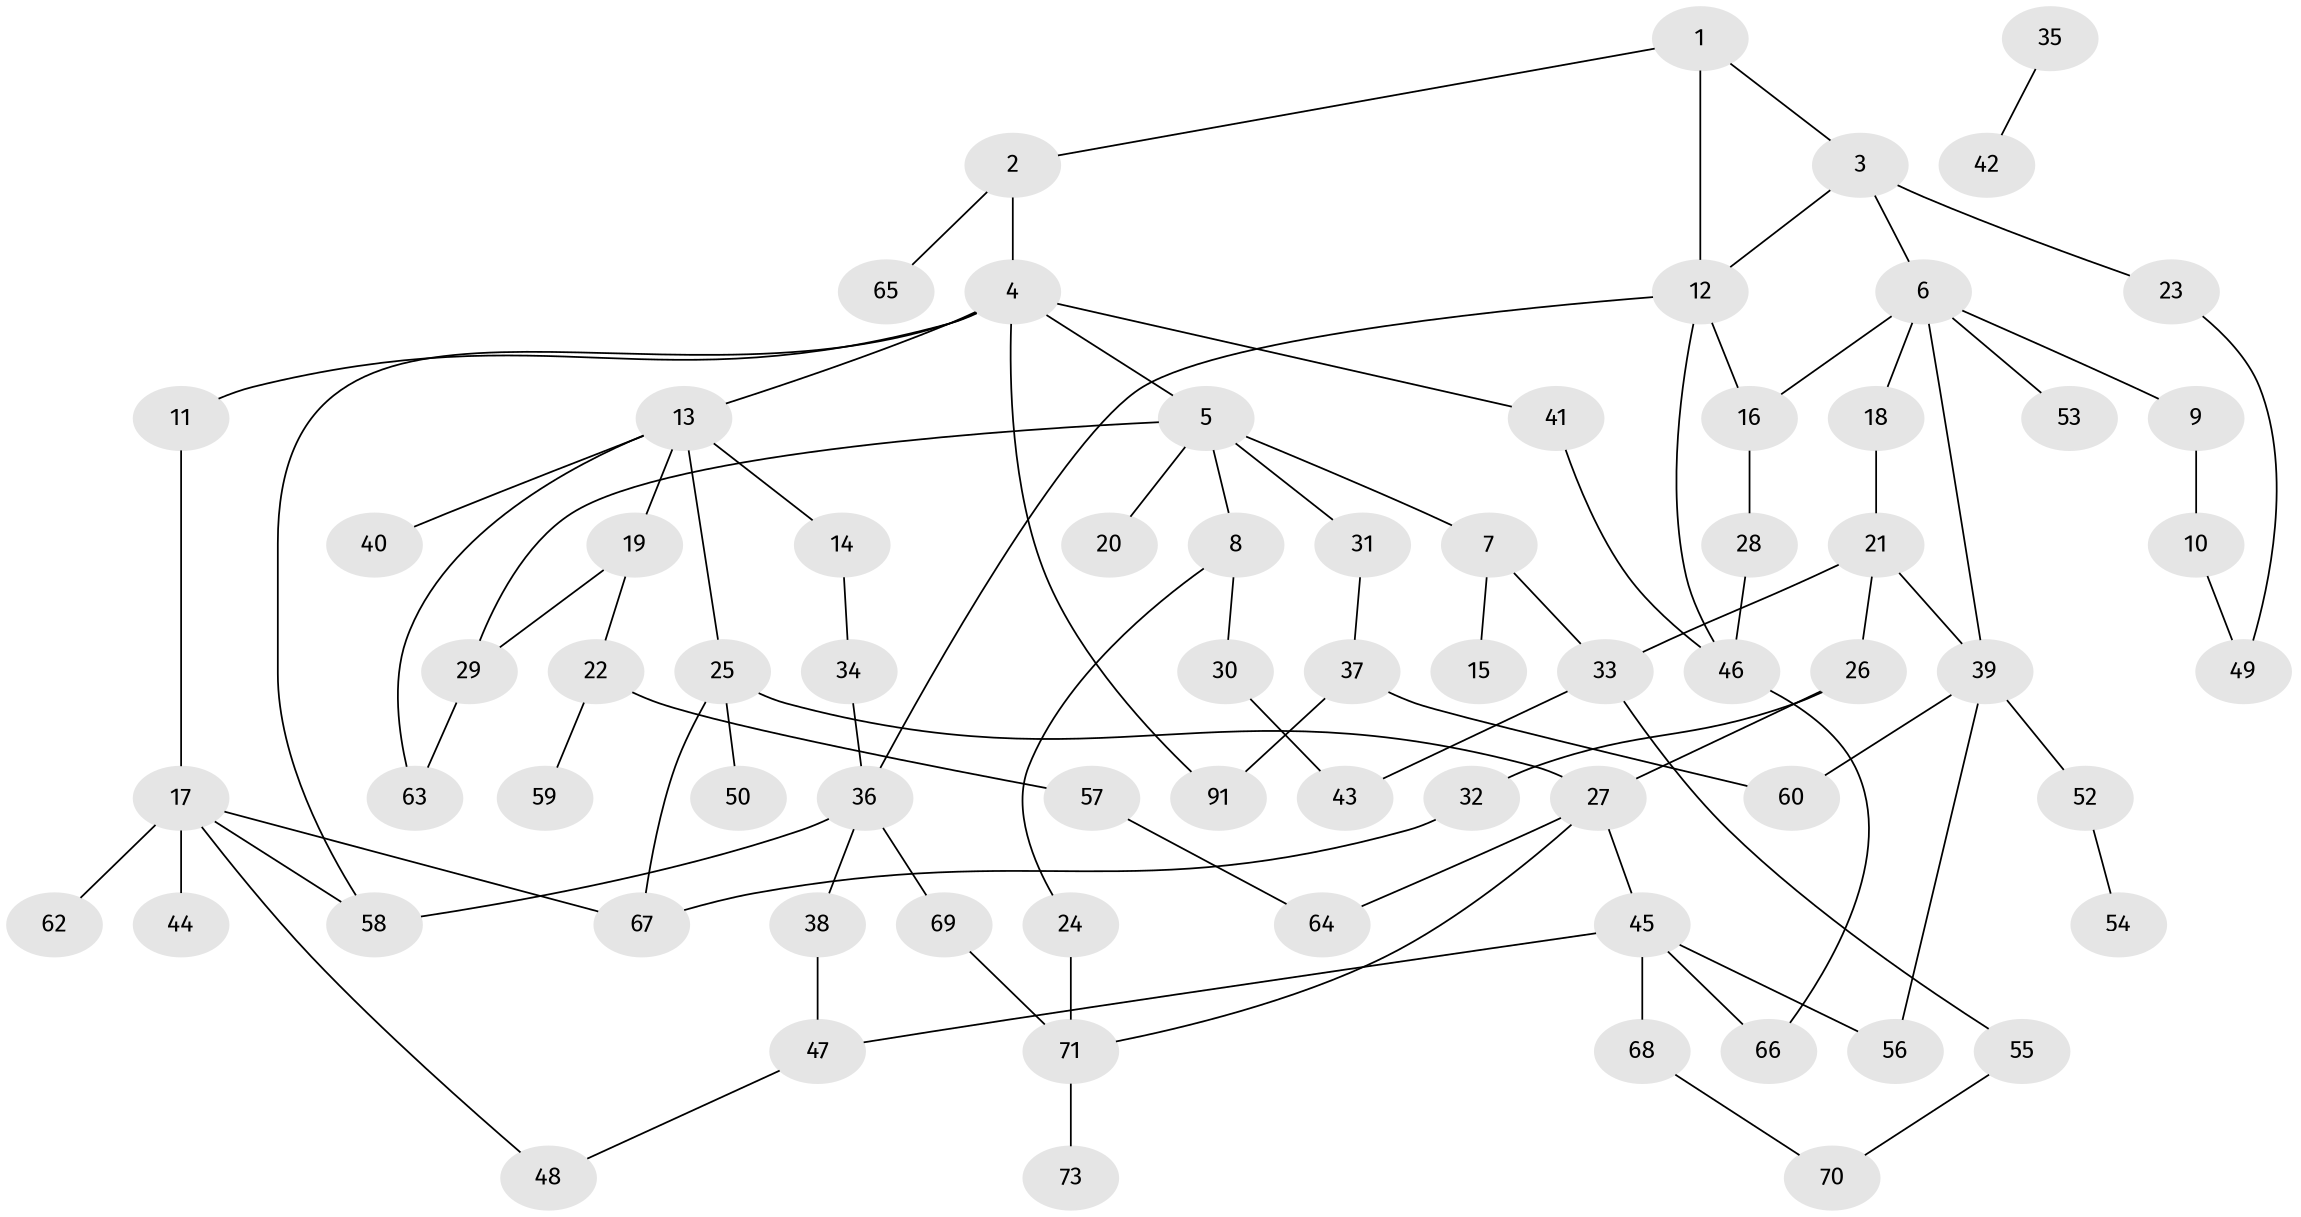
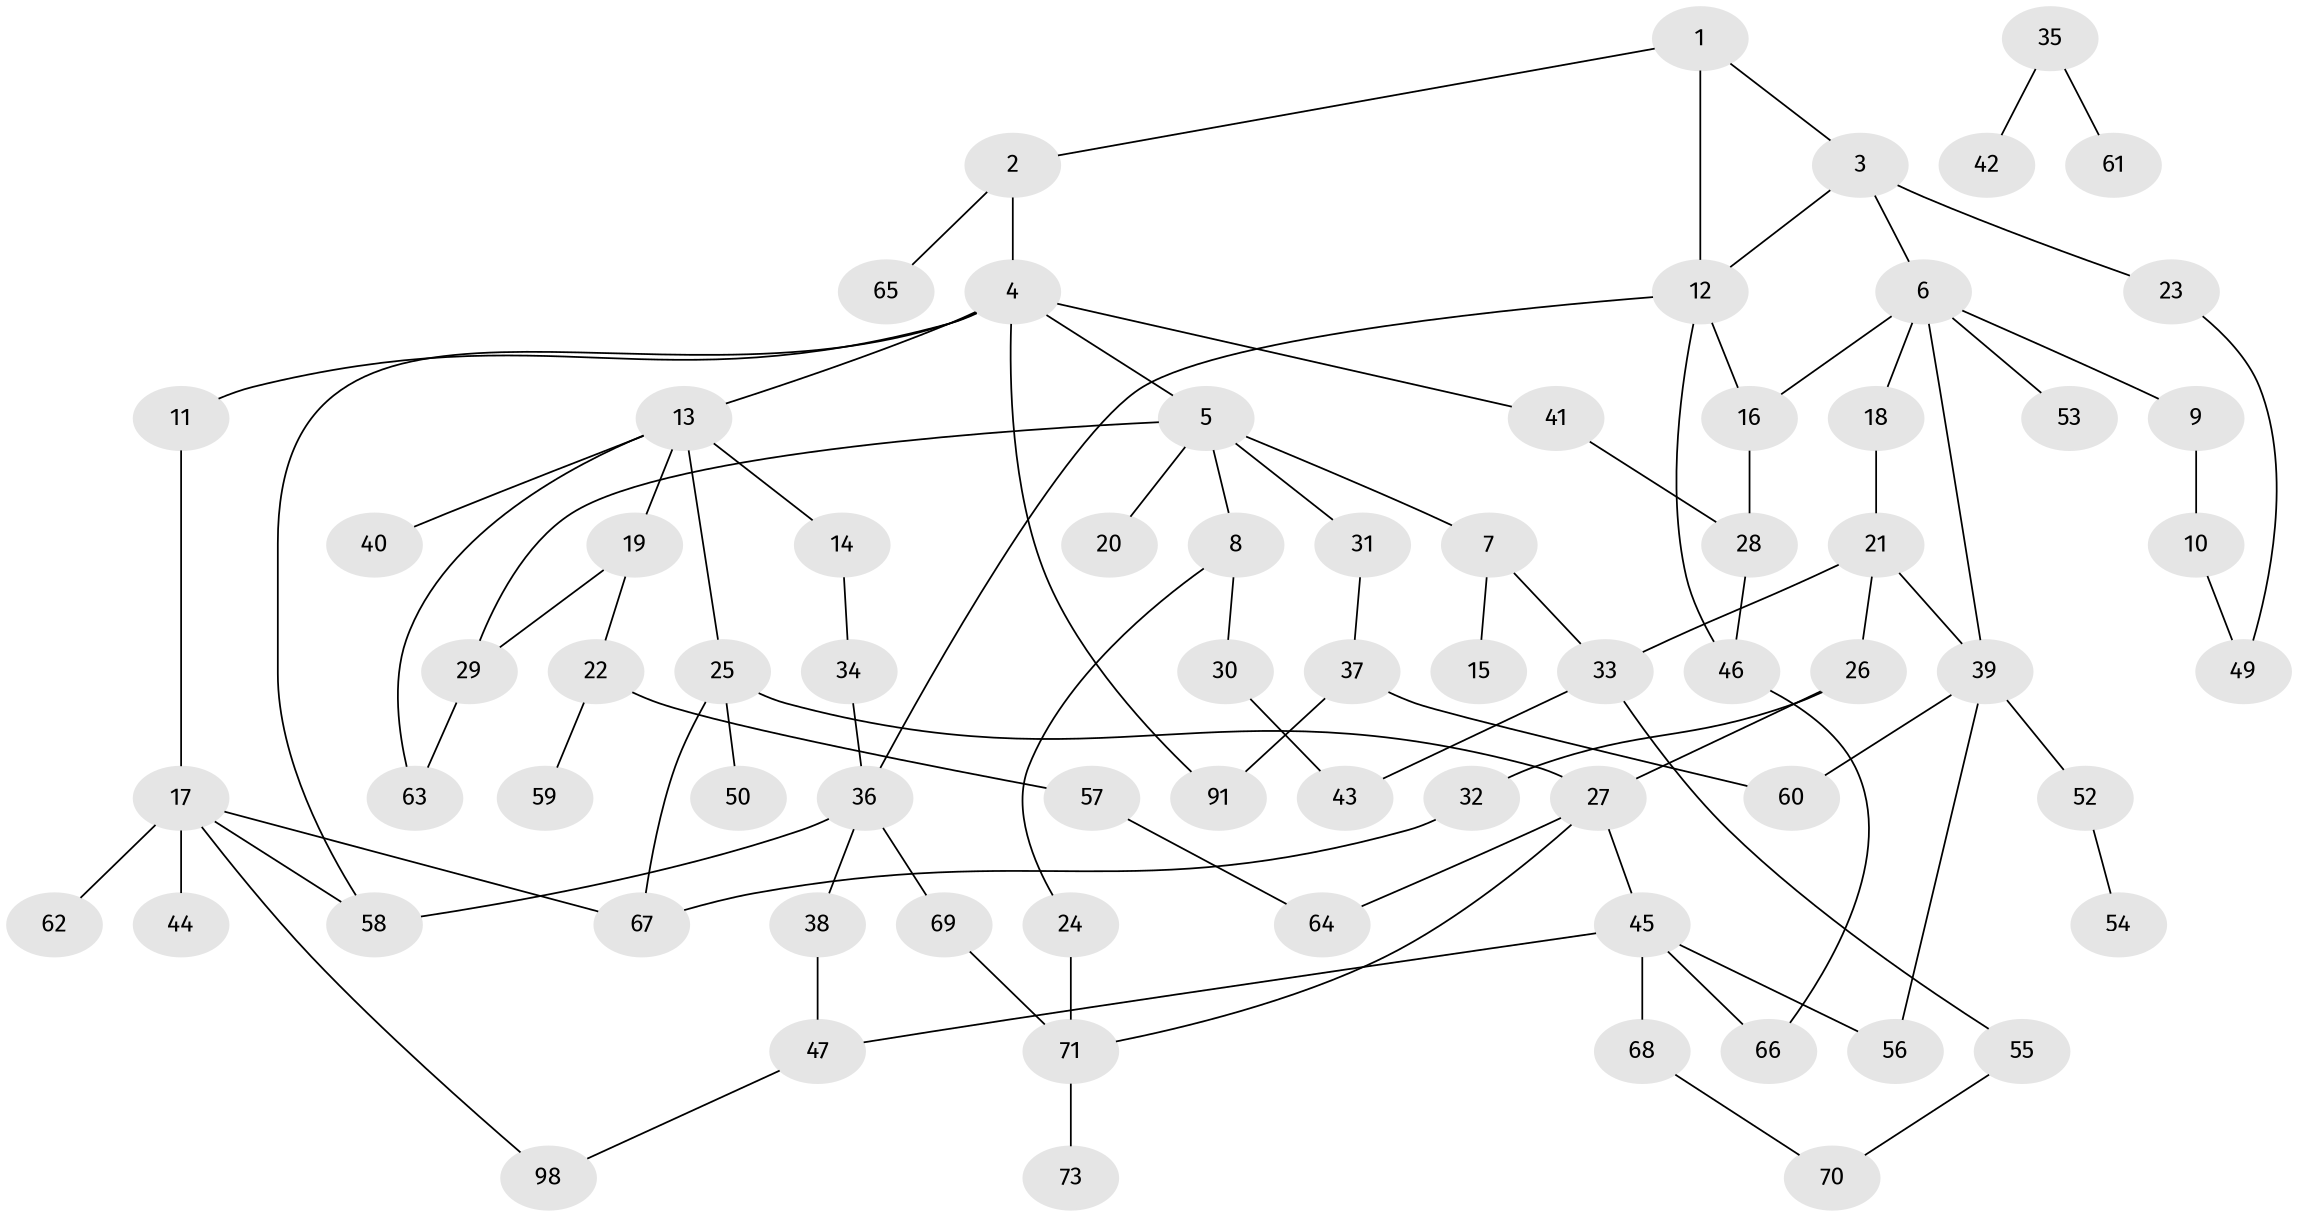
none -> (2114, 165)
(1617, 560) -> (1653, 482)
(549, 1178) -> (549, 1178)
